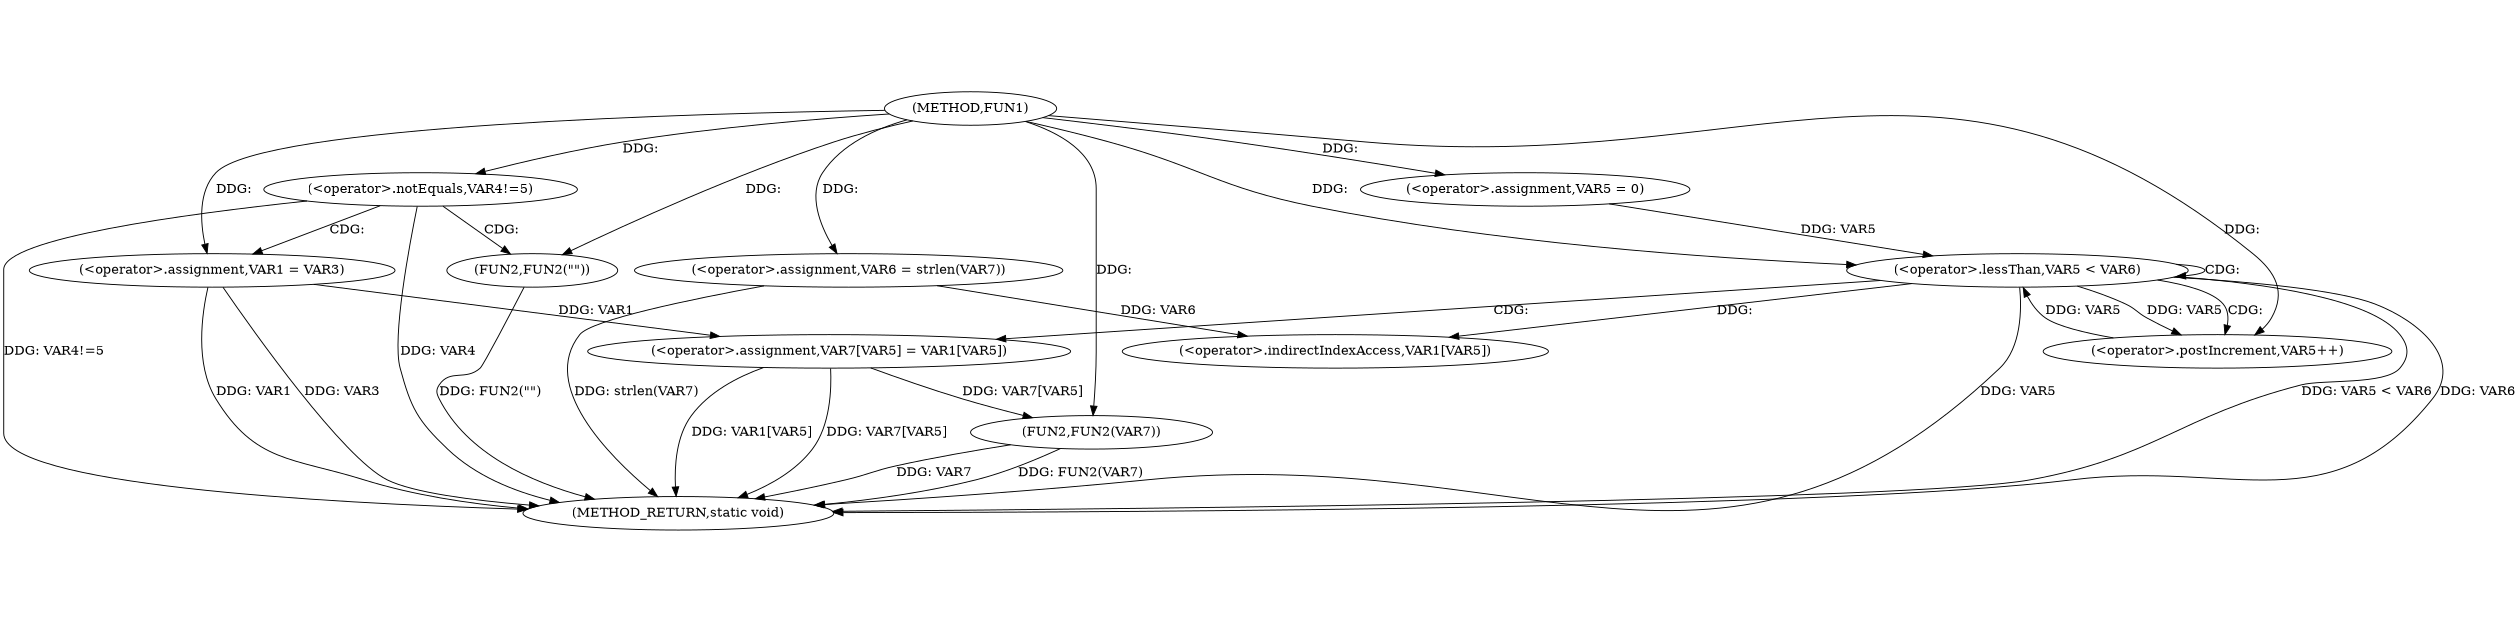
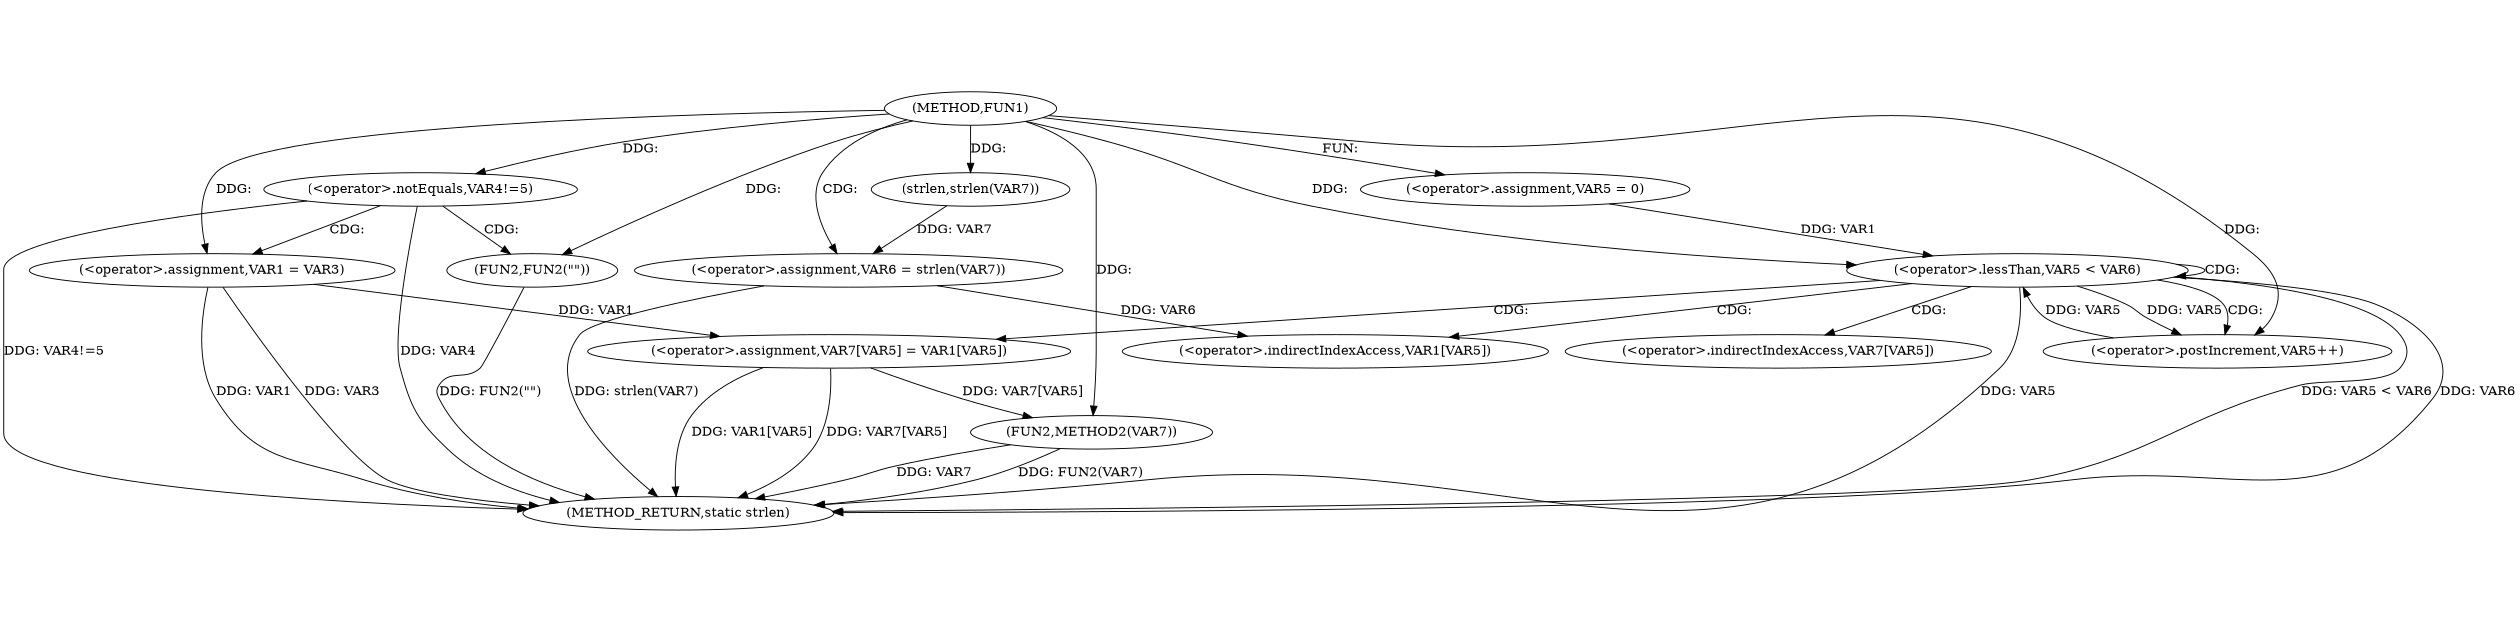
(1342, 149) -> (1342, 149)
(843, 189) -> (843, 189)
none -> (971, 189)
(1839, 230) -> (1839, 230)
(1737, 311) -> (1737, 311)
none -> (1778, 351)
(1092, 432) -> (1092, 432)
(678, 513) -> (678, 513)
